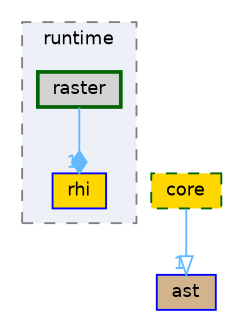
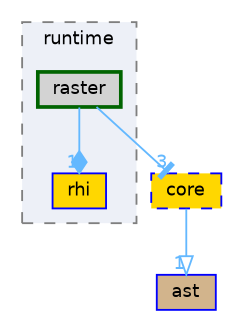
none -> (124, 132)
(186, 191) -> (186, 191)
